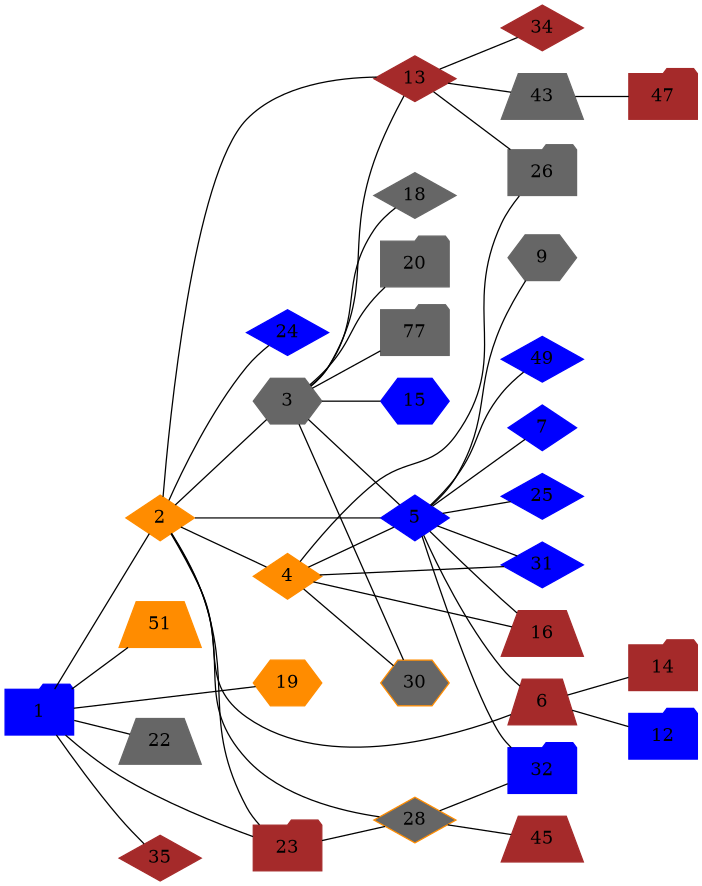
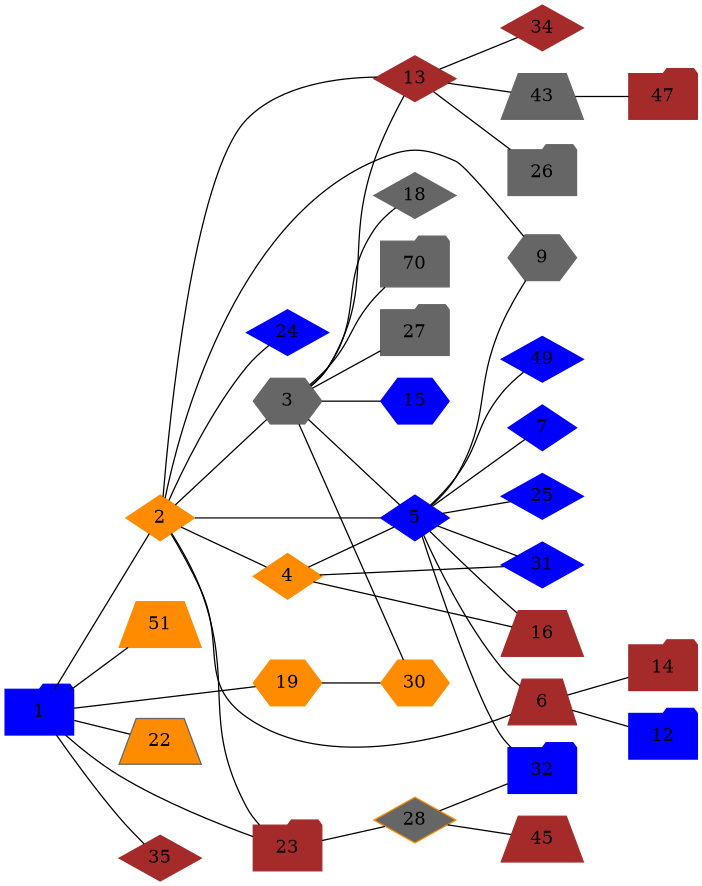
(415, 264) -> (415, 264)
(415, 333) -> (415, 333)
(468, 414) -> none
(349, 627) -> (351, 683)
(415, 683) -> (415, 683)
(160, 741) -> (160, 741)
(236, 744) -> (286, 228)
